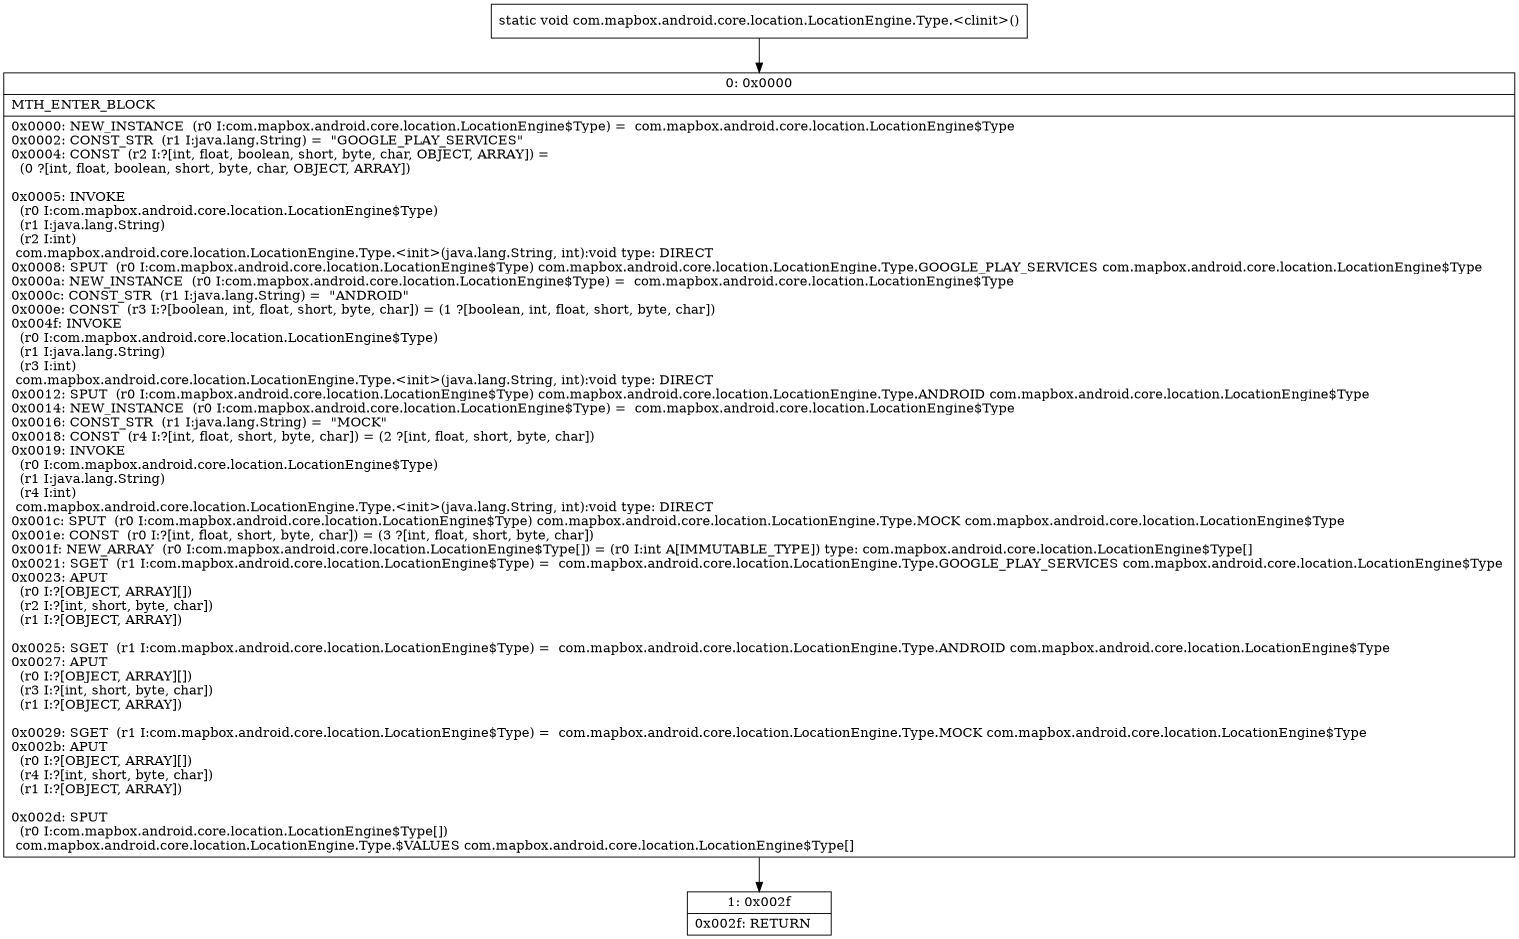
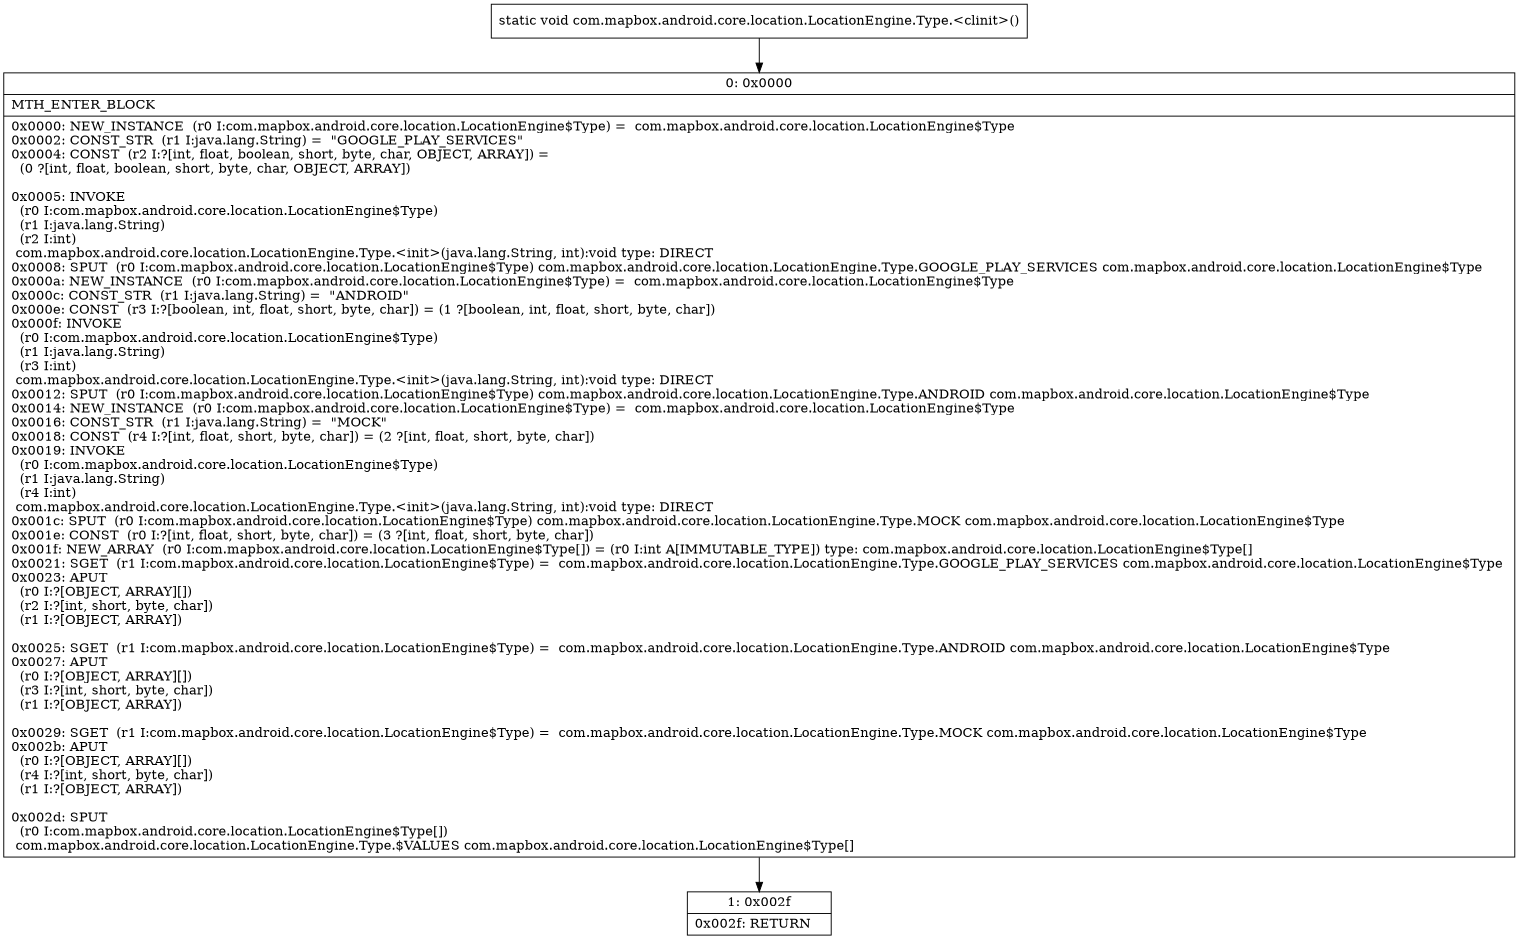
(71, 324) -> (71, 324)
